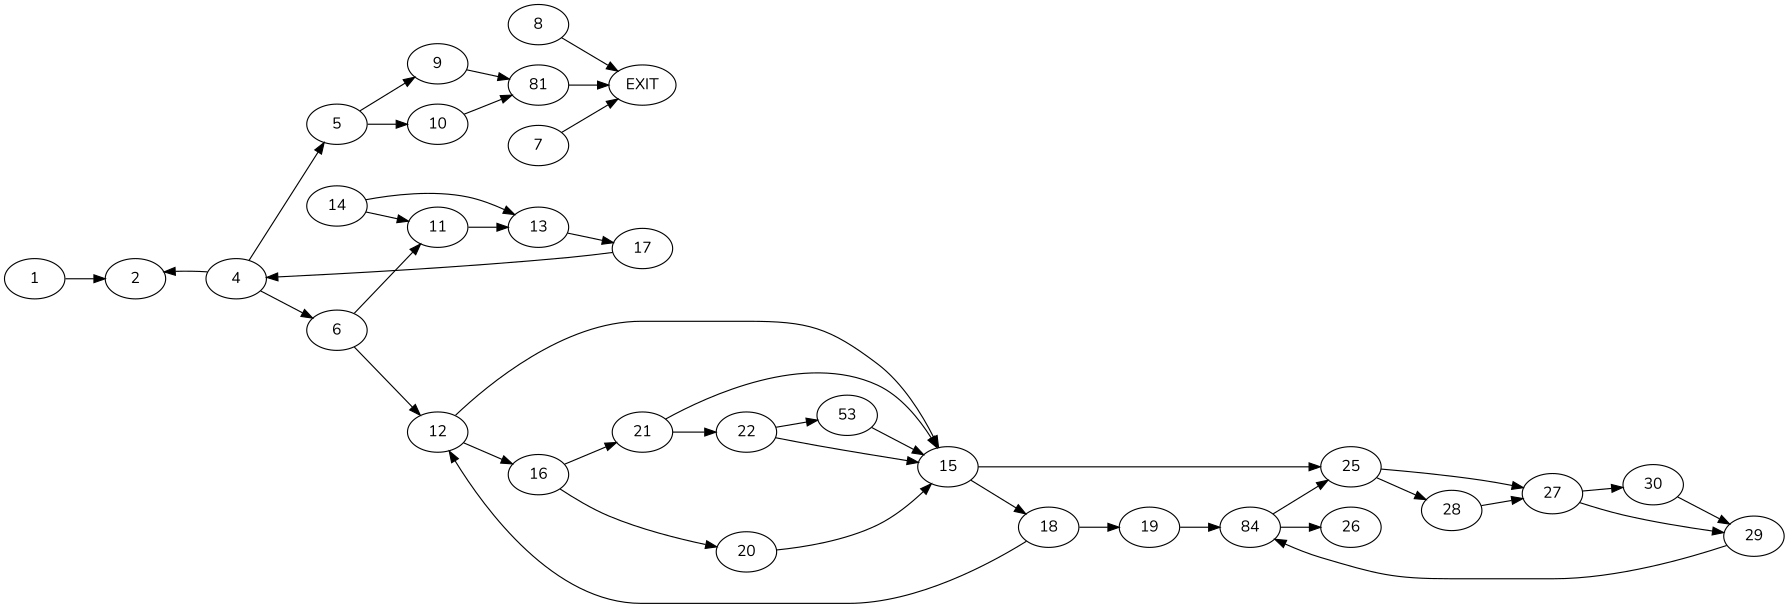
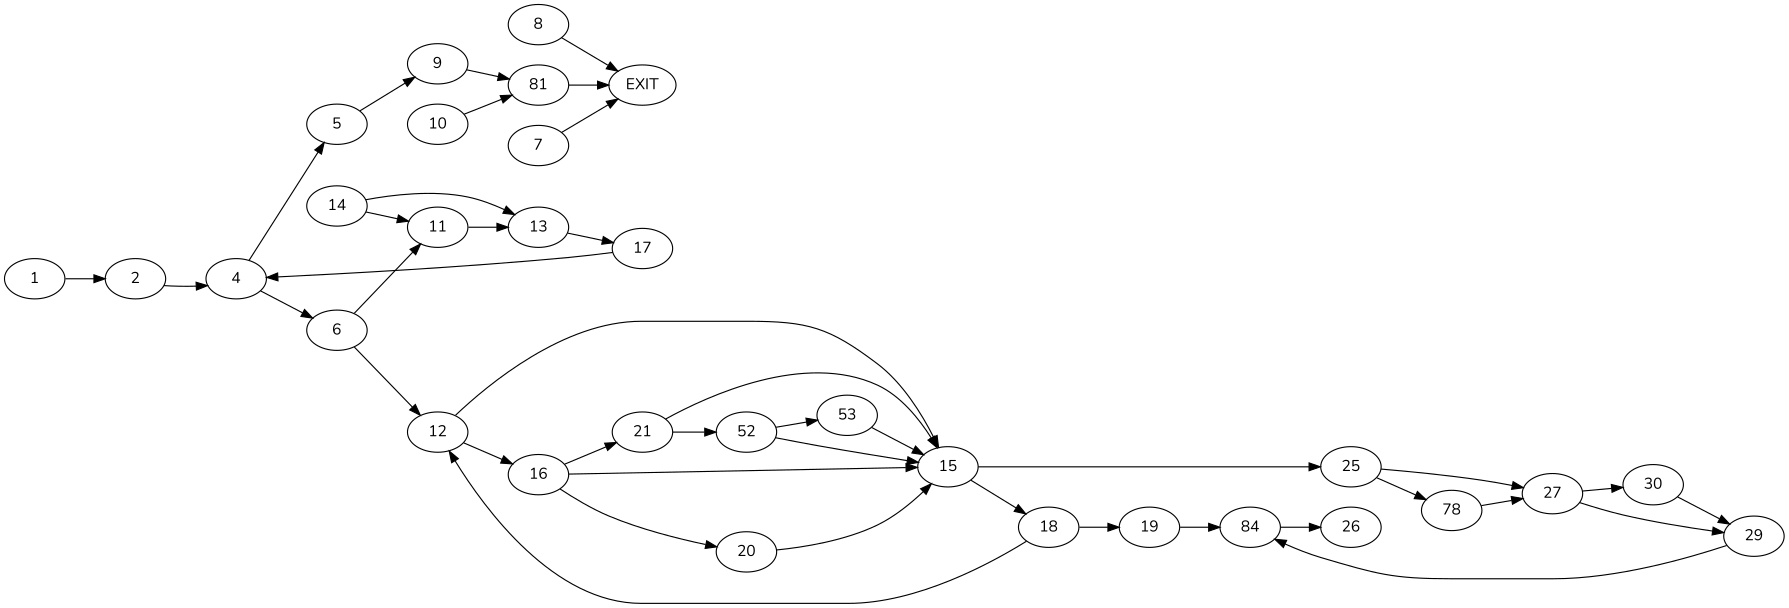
(382, 124) -> none
(191, 271) -> (180, 286)
(746, 432) -> (746, 432)
none -> (737, 471)
(1296, 500) -> none
(1452, 510) -> (1452, 510)
